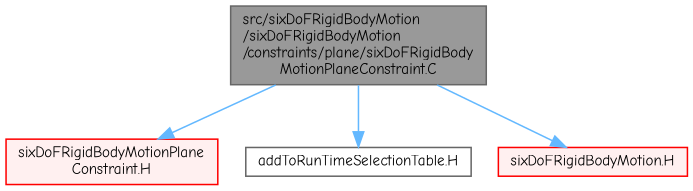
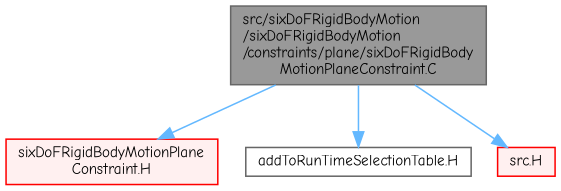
(593, 162) -> (526, 162)
